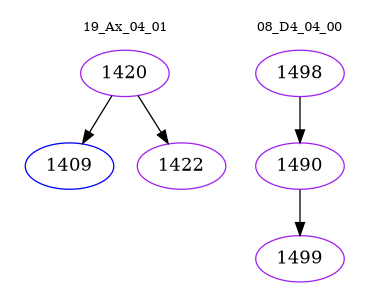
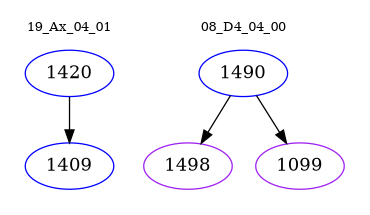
(125, 73) -> (70, 73)
(300, 113) -> (219, 114)
(182, 166) -> none
(300, 166) -> (243, 73)
(300, 259) -> (300, 166)
